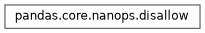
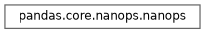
(102, 17) -> (102, 17)
